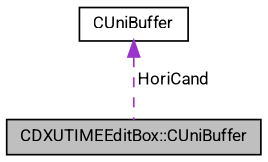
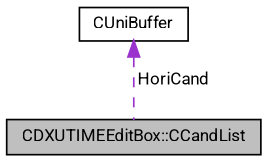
(134, 137) -> (134, 137)
